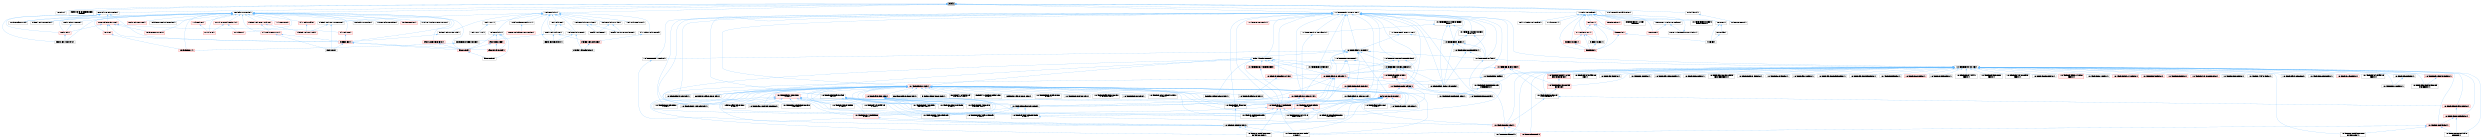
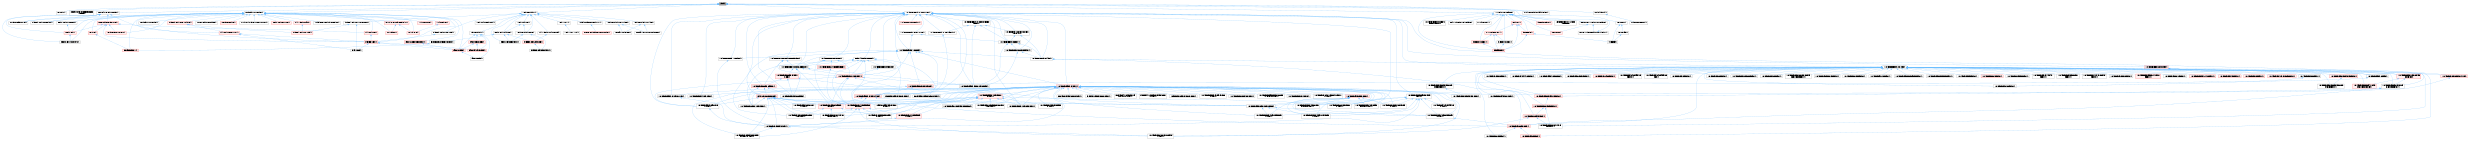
(1559, 82) -> (2386, 81)
(2353, 135) -> none
